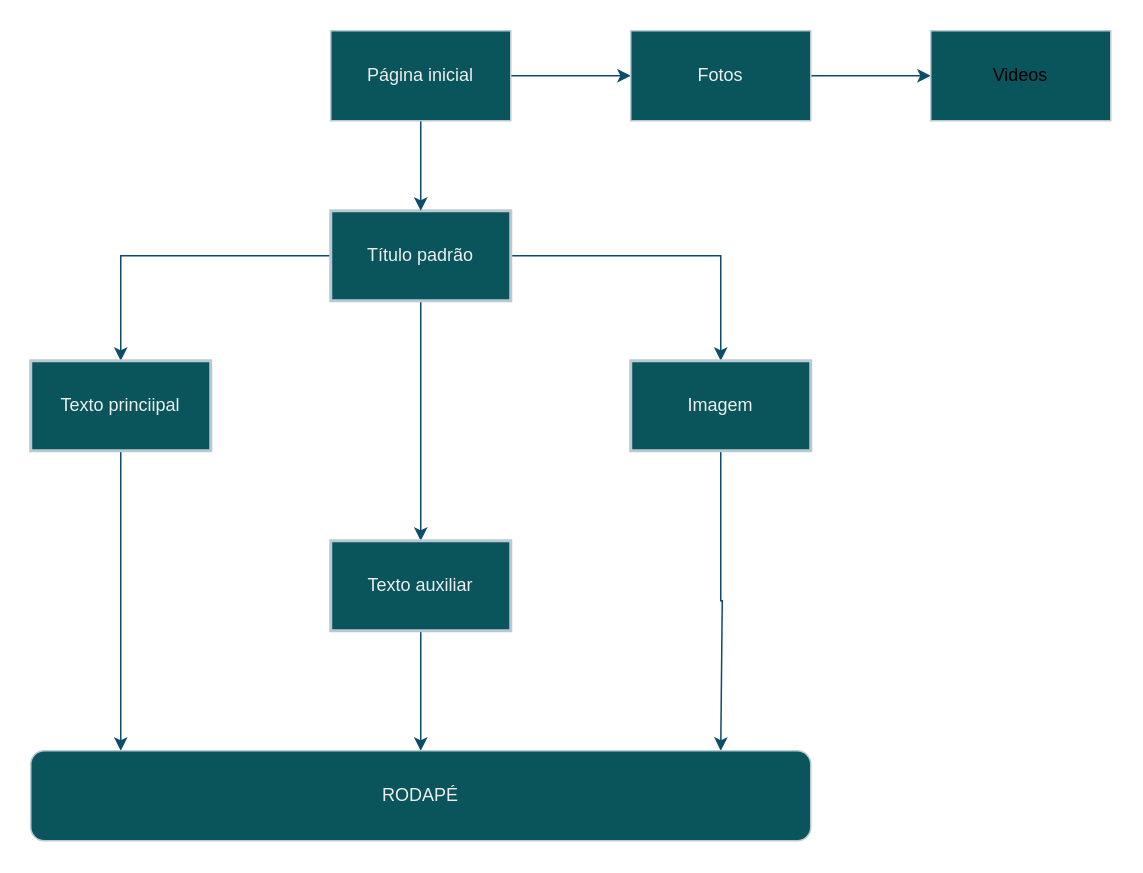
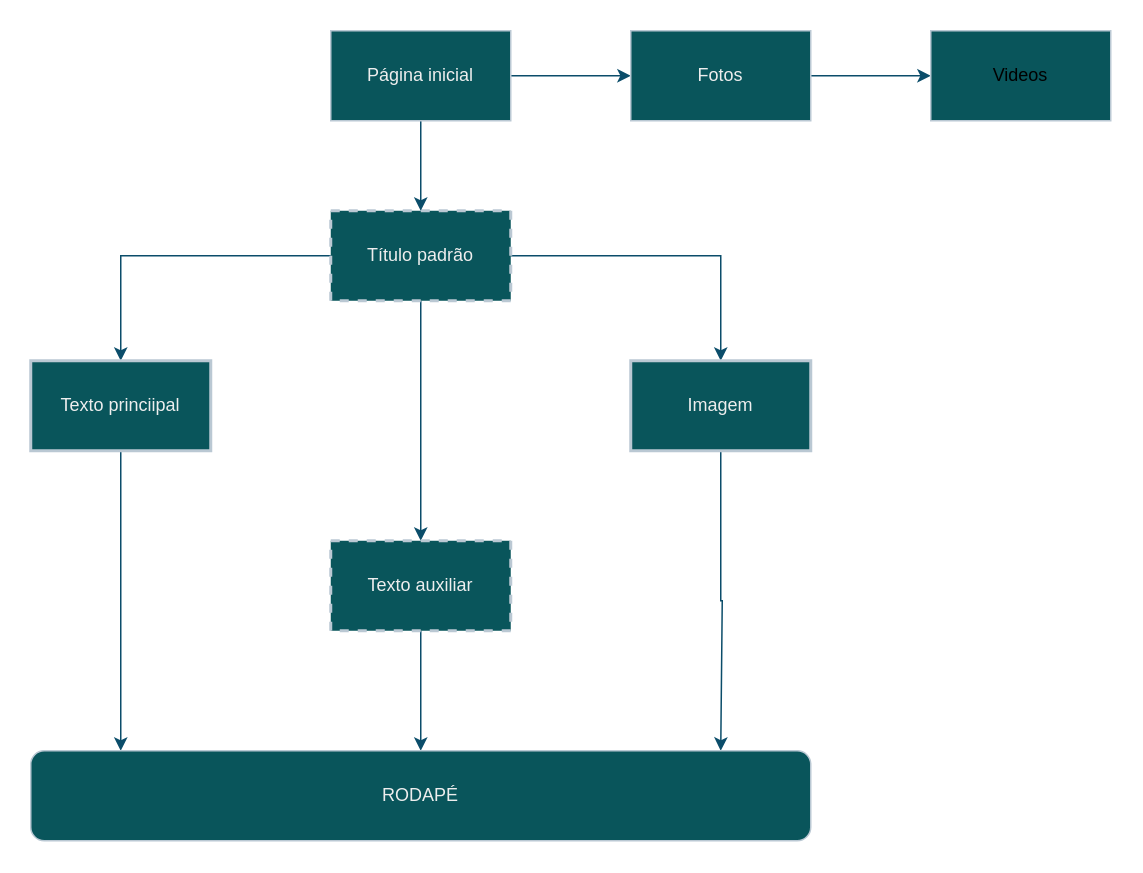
(421, 256) -> (421, 256)
(421, 586) -> (421, 586)
